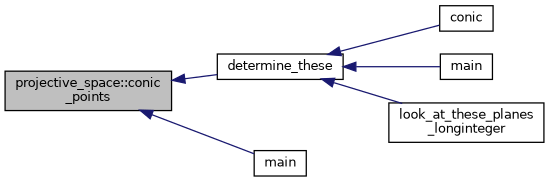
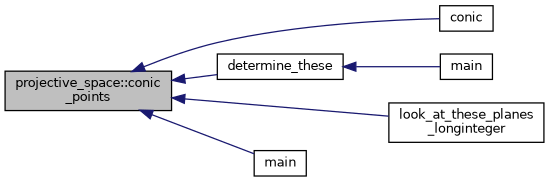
(390, 38) -> (289, 30)
(368, 93) -> (287, 108)
